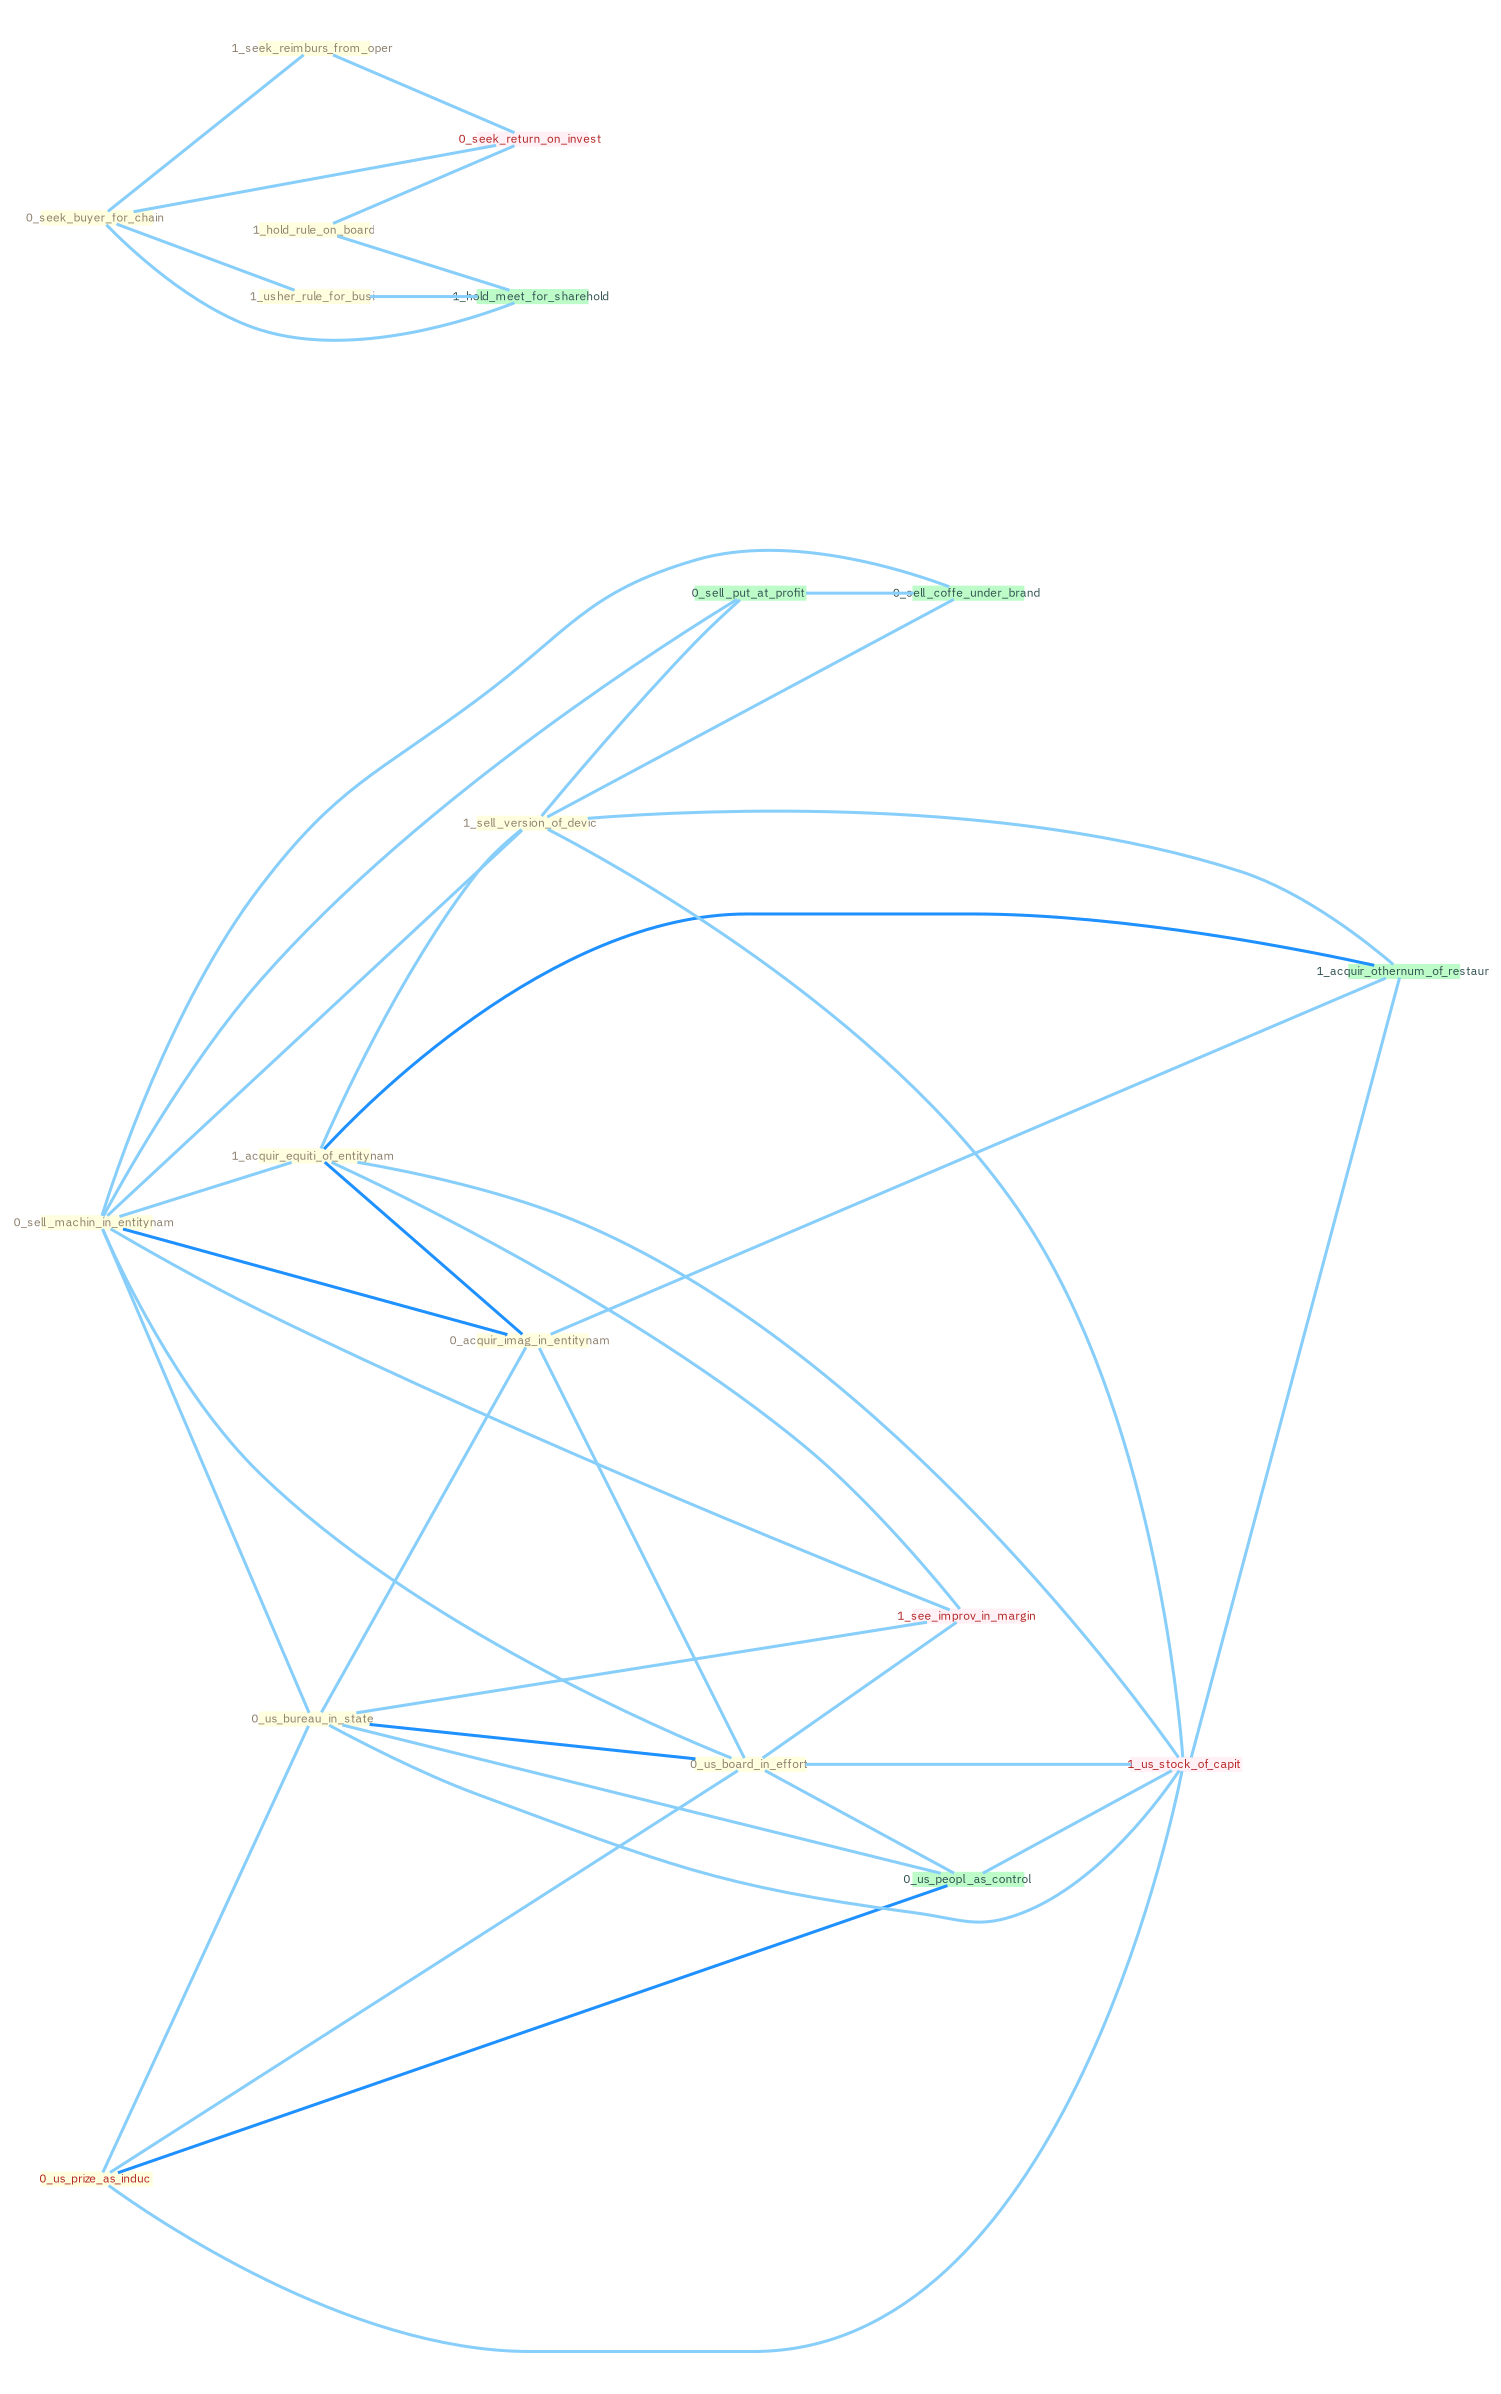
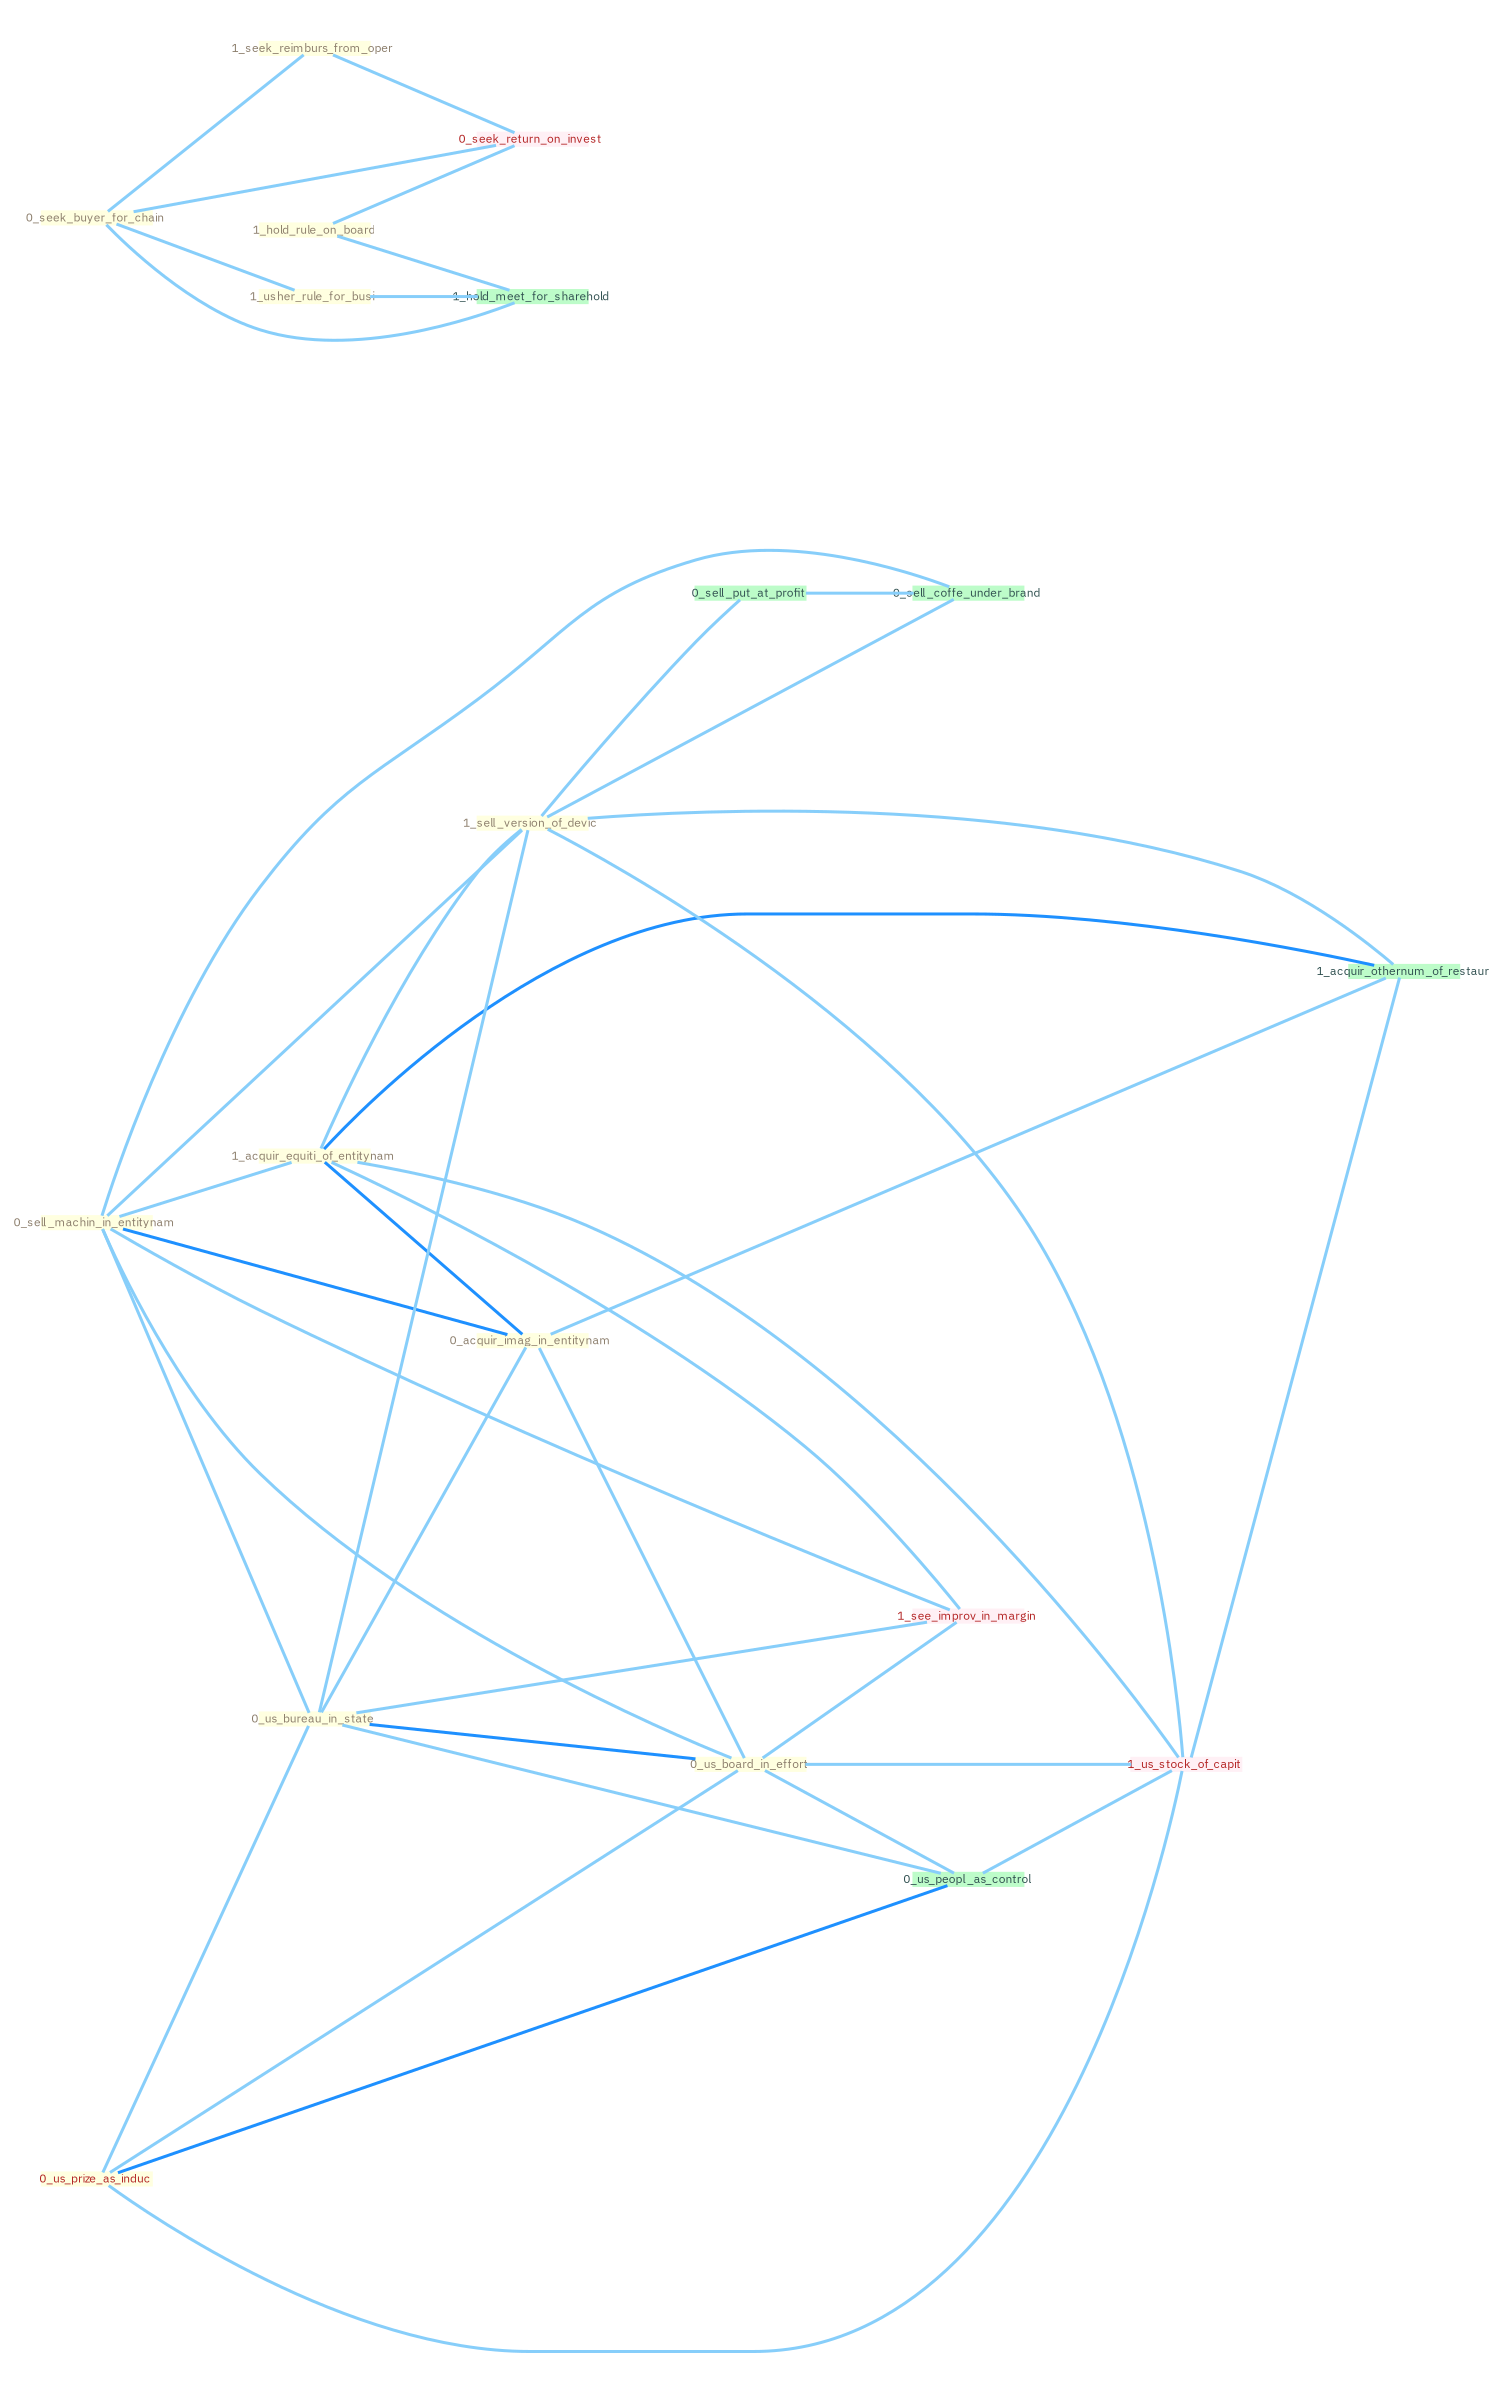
(377, 865) -> none
(770, 1889) -> (408, 1337)
